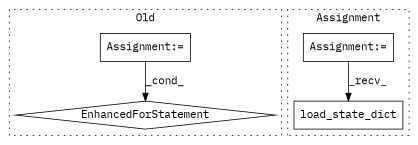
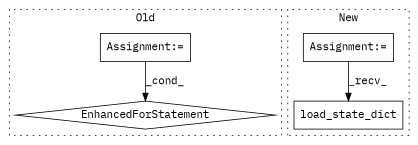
(348, 18) -> (348, 18)
